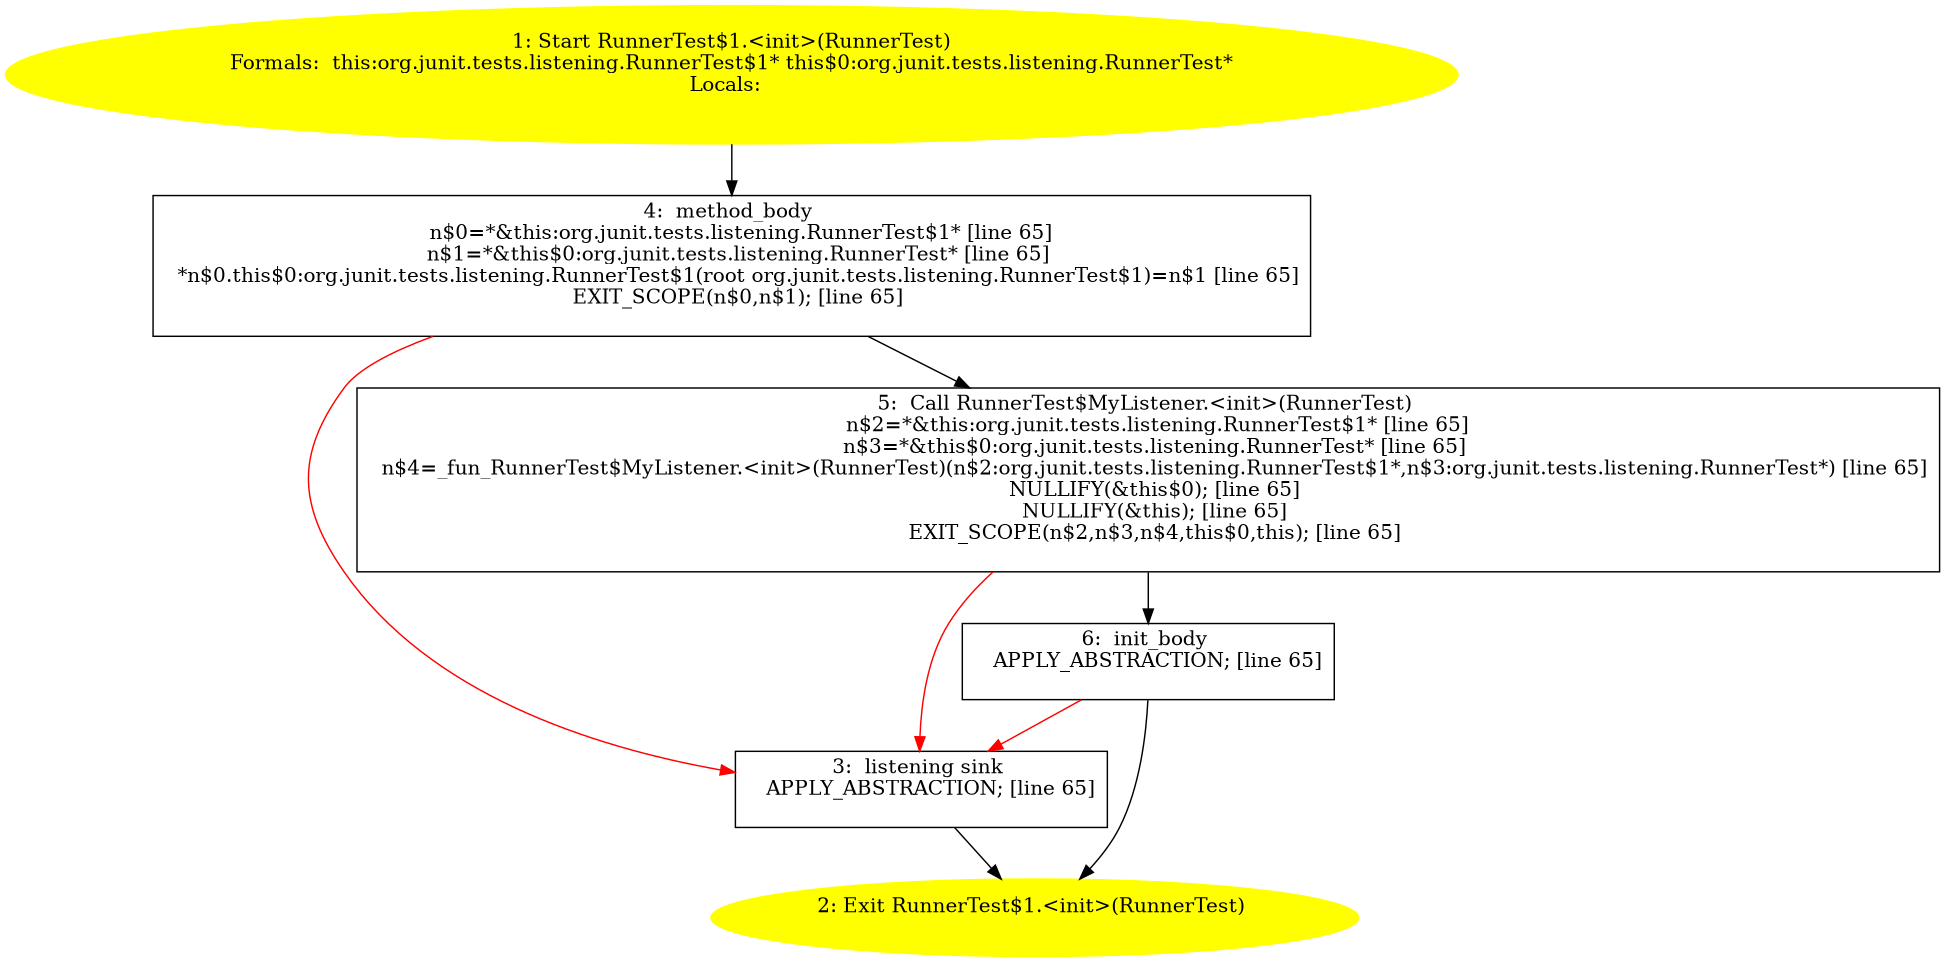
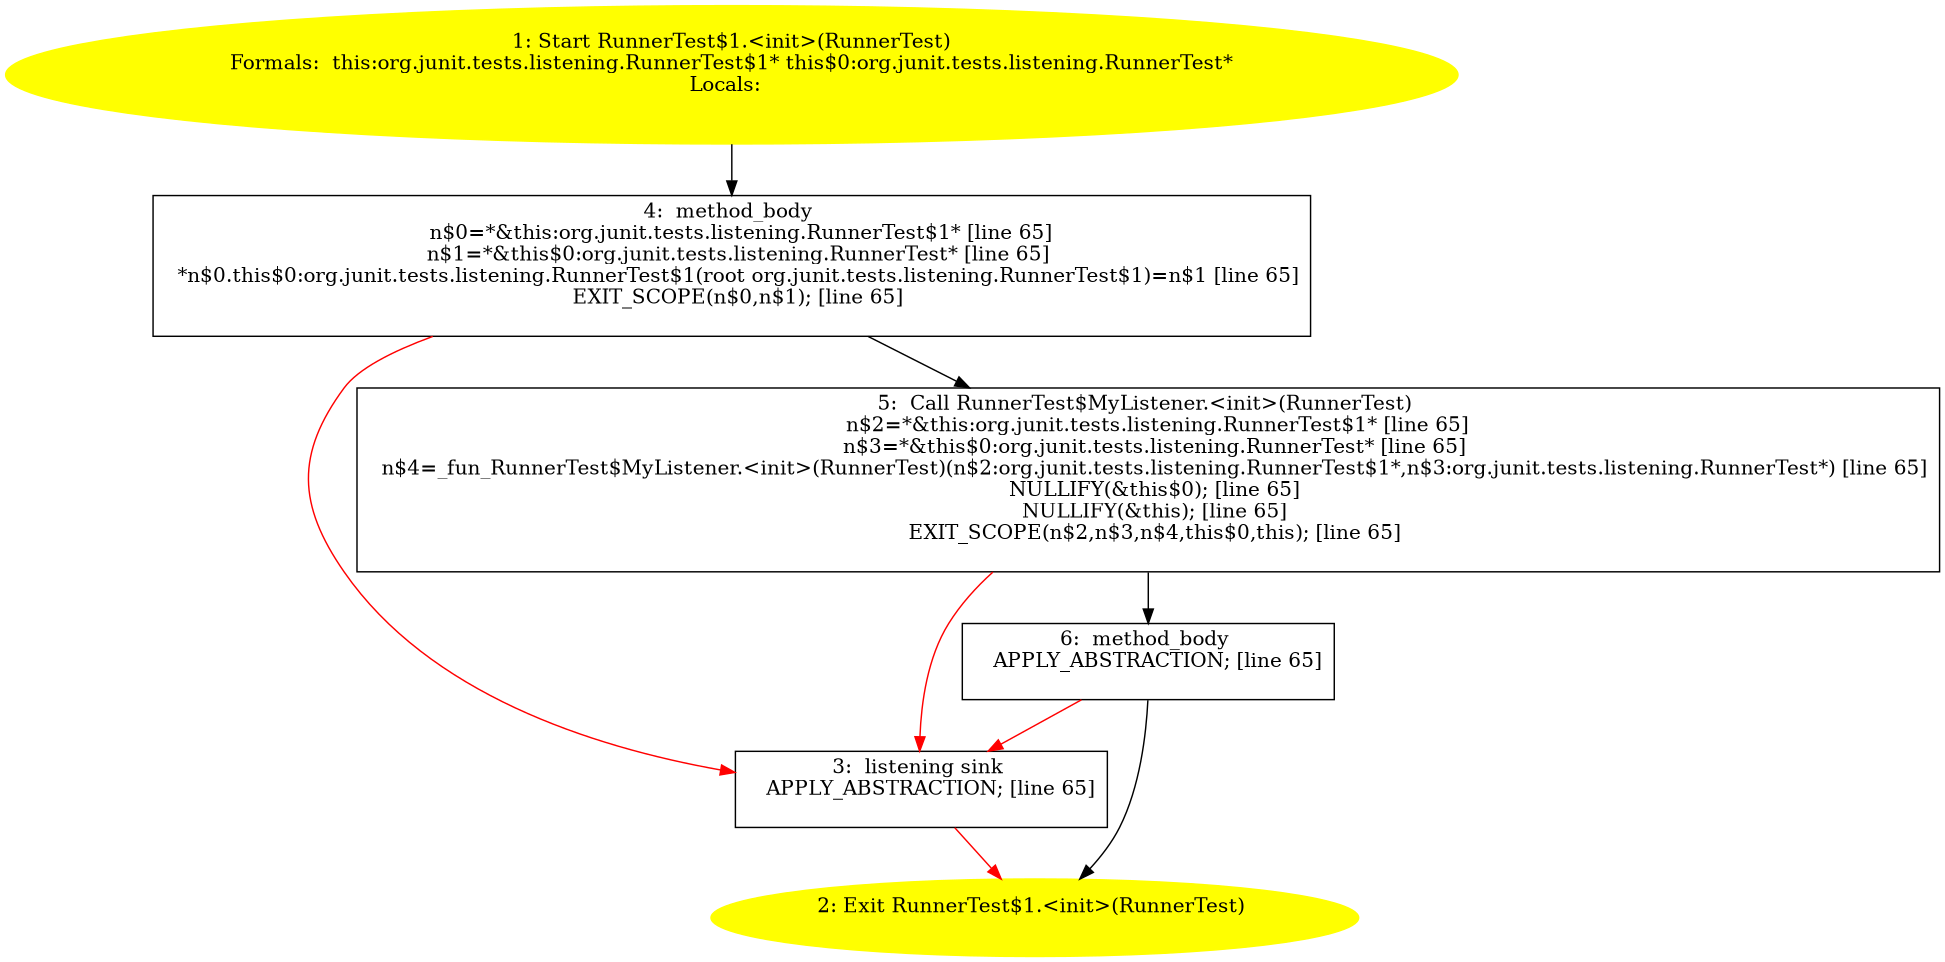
(1148, 662) -> (1148, 662)
(973, 848) -> (973, 848)
